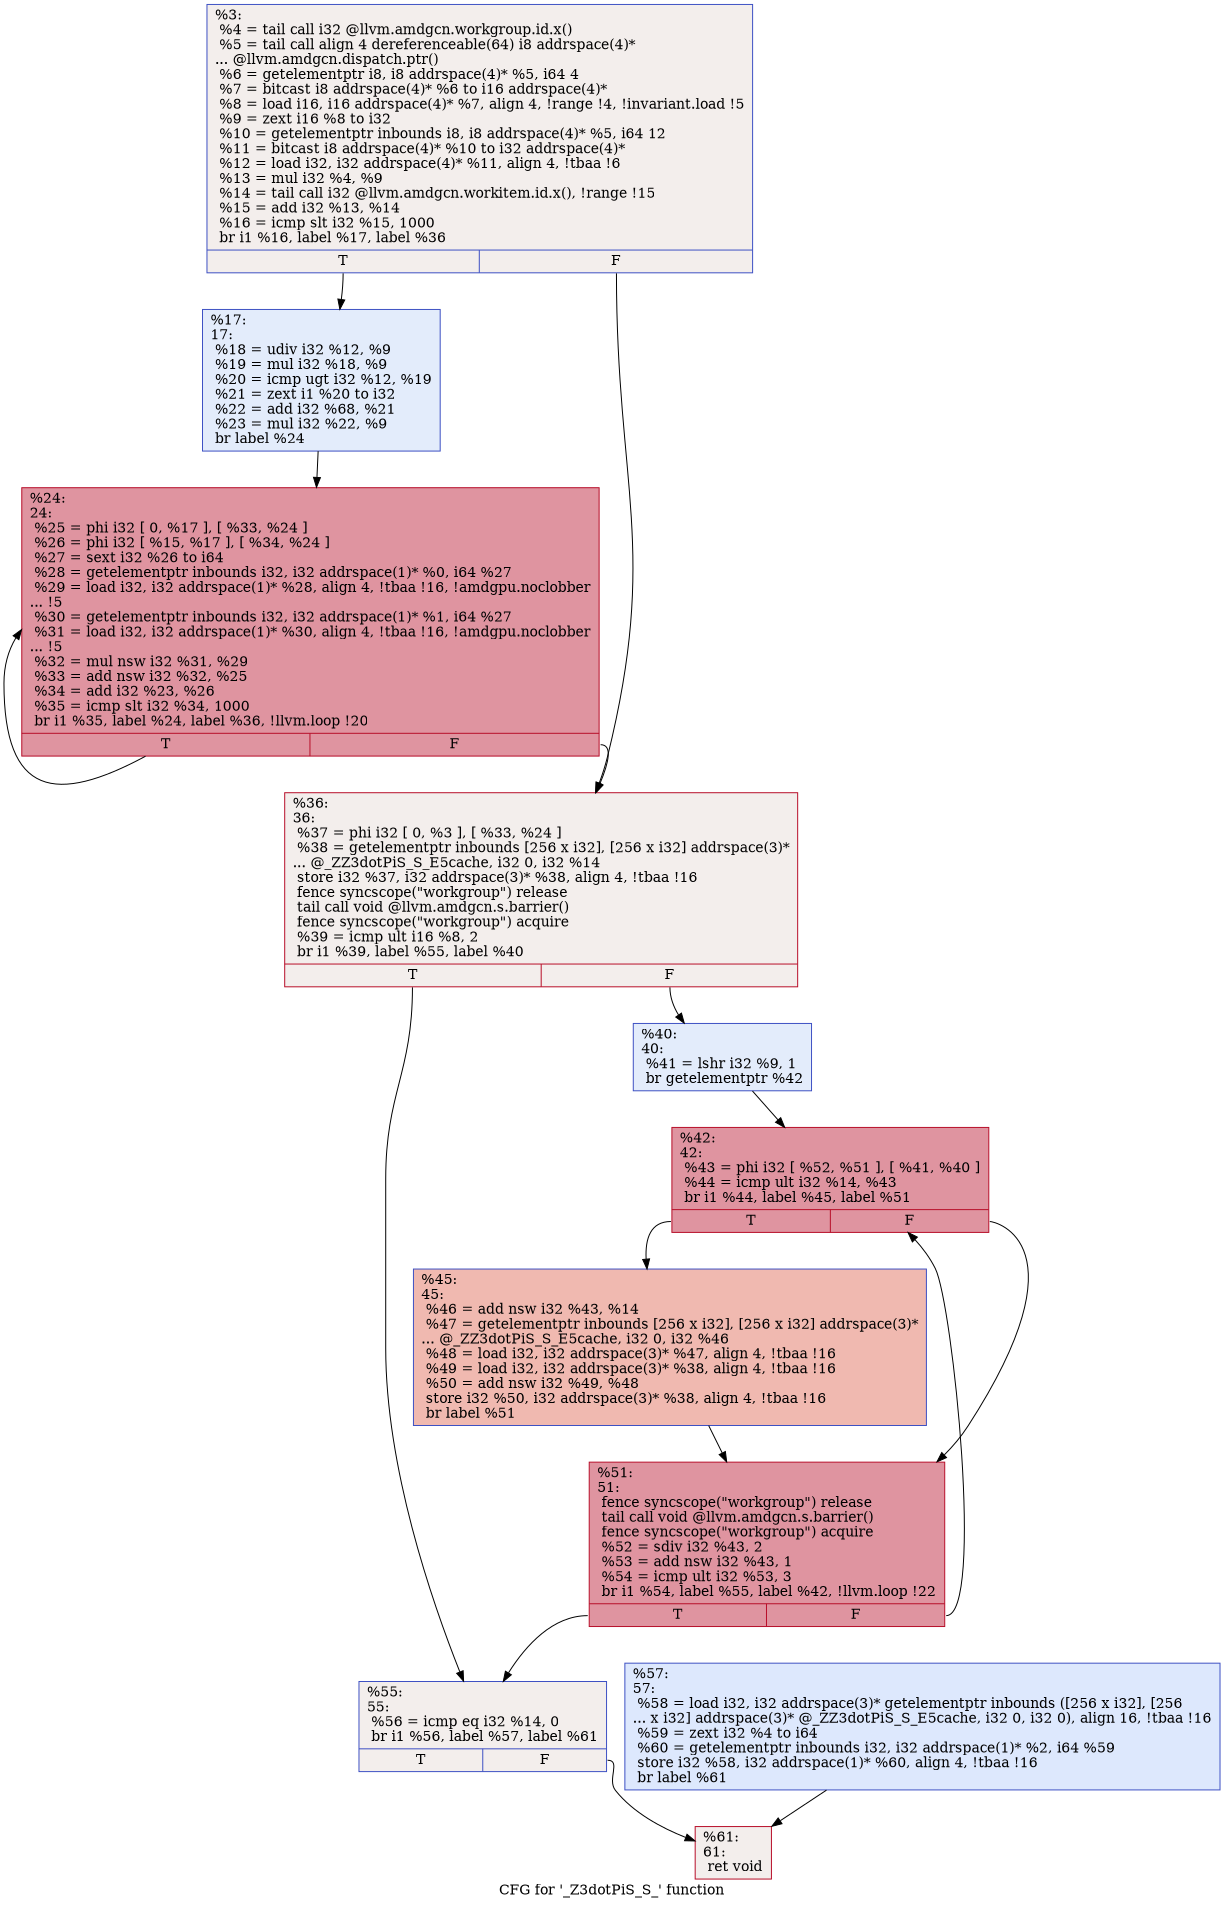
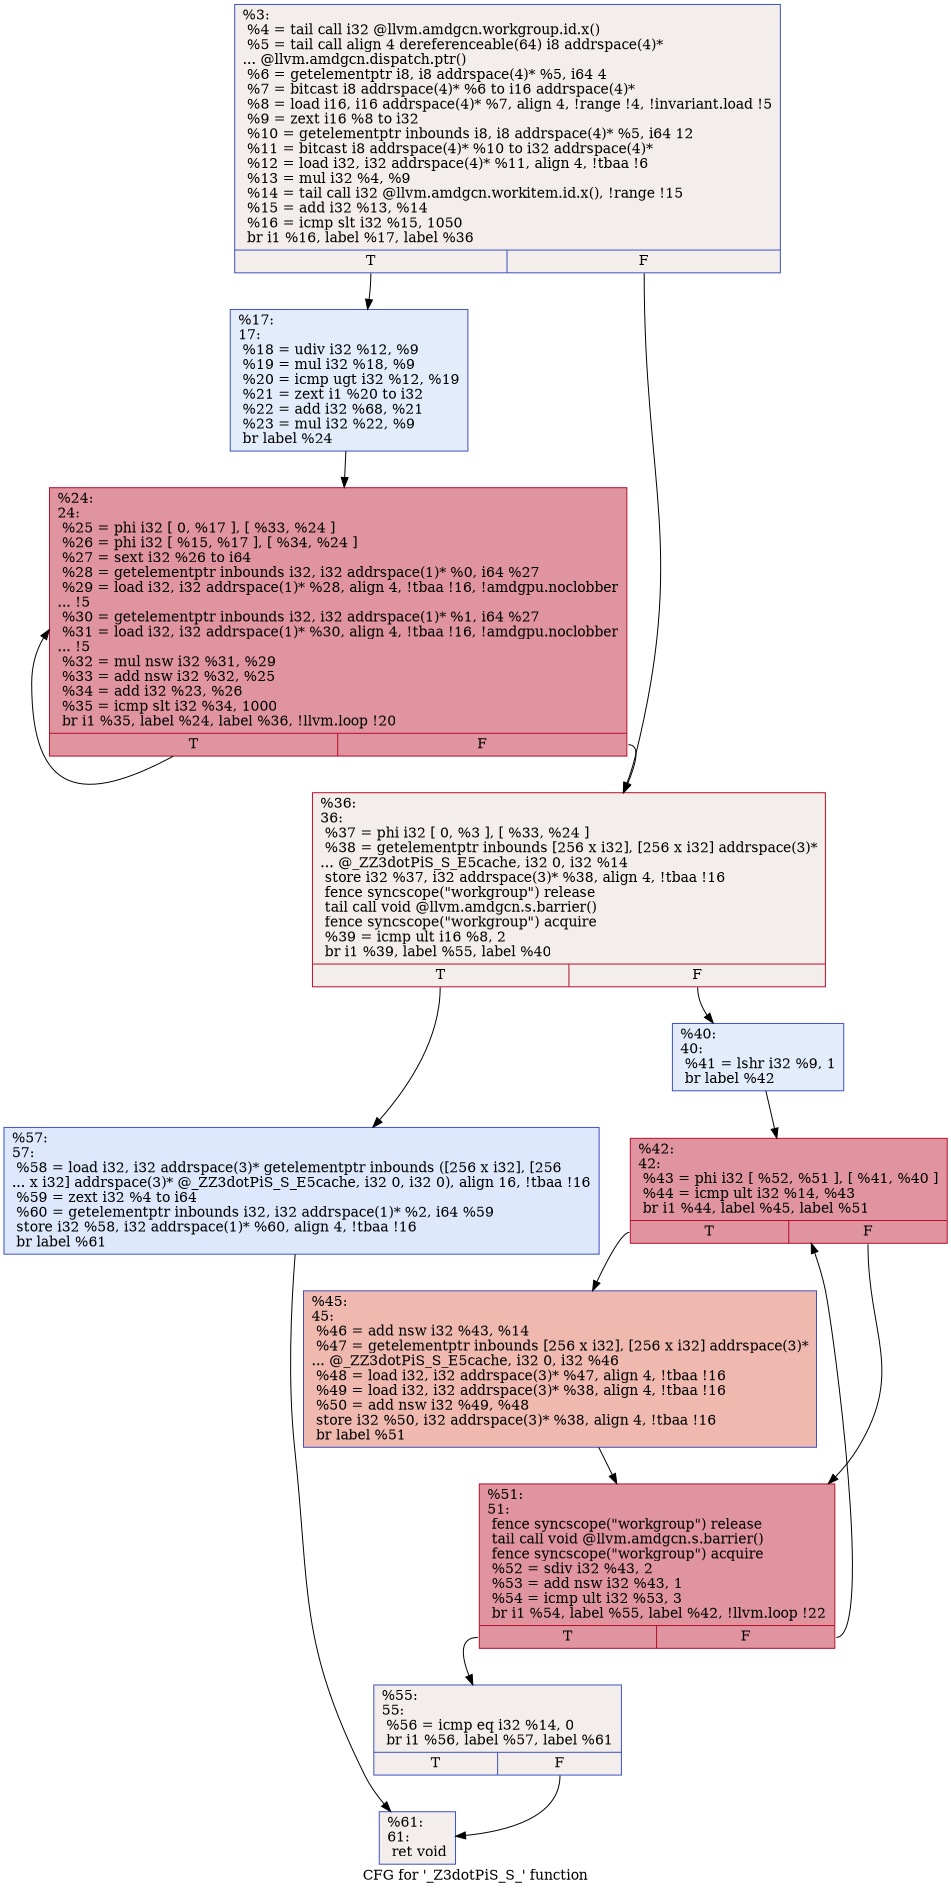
(325, 223) -> (353, 223)
(722, 1079) -> (728, 1079)
(386, 1333) -> (422, 1059)
(733, 1853) -> (417, 1838)
